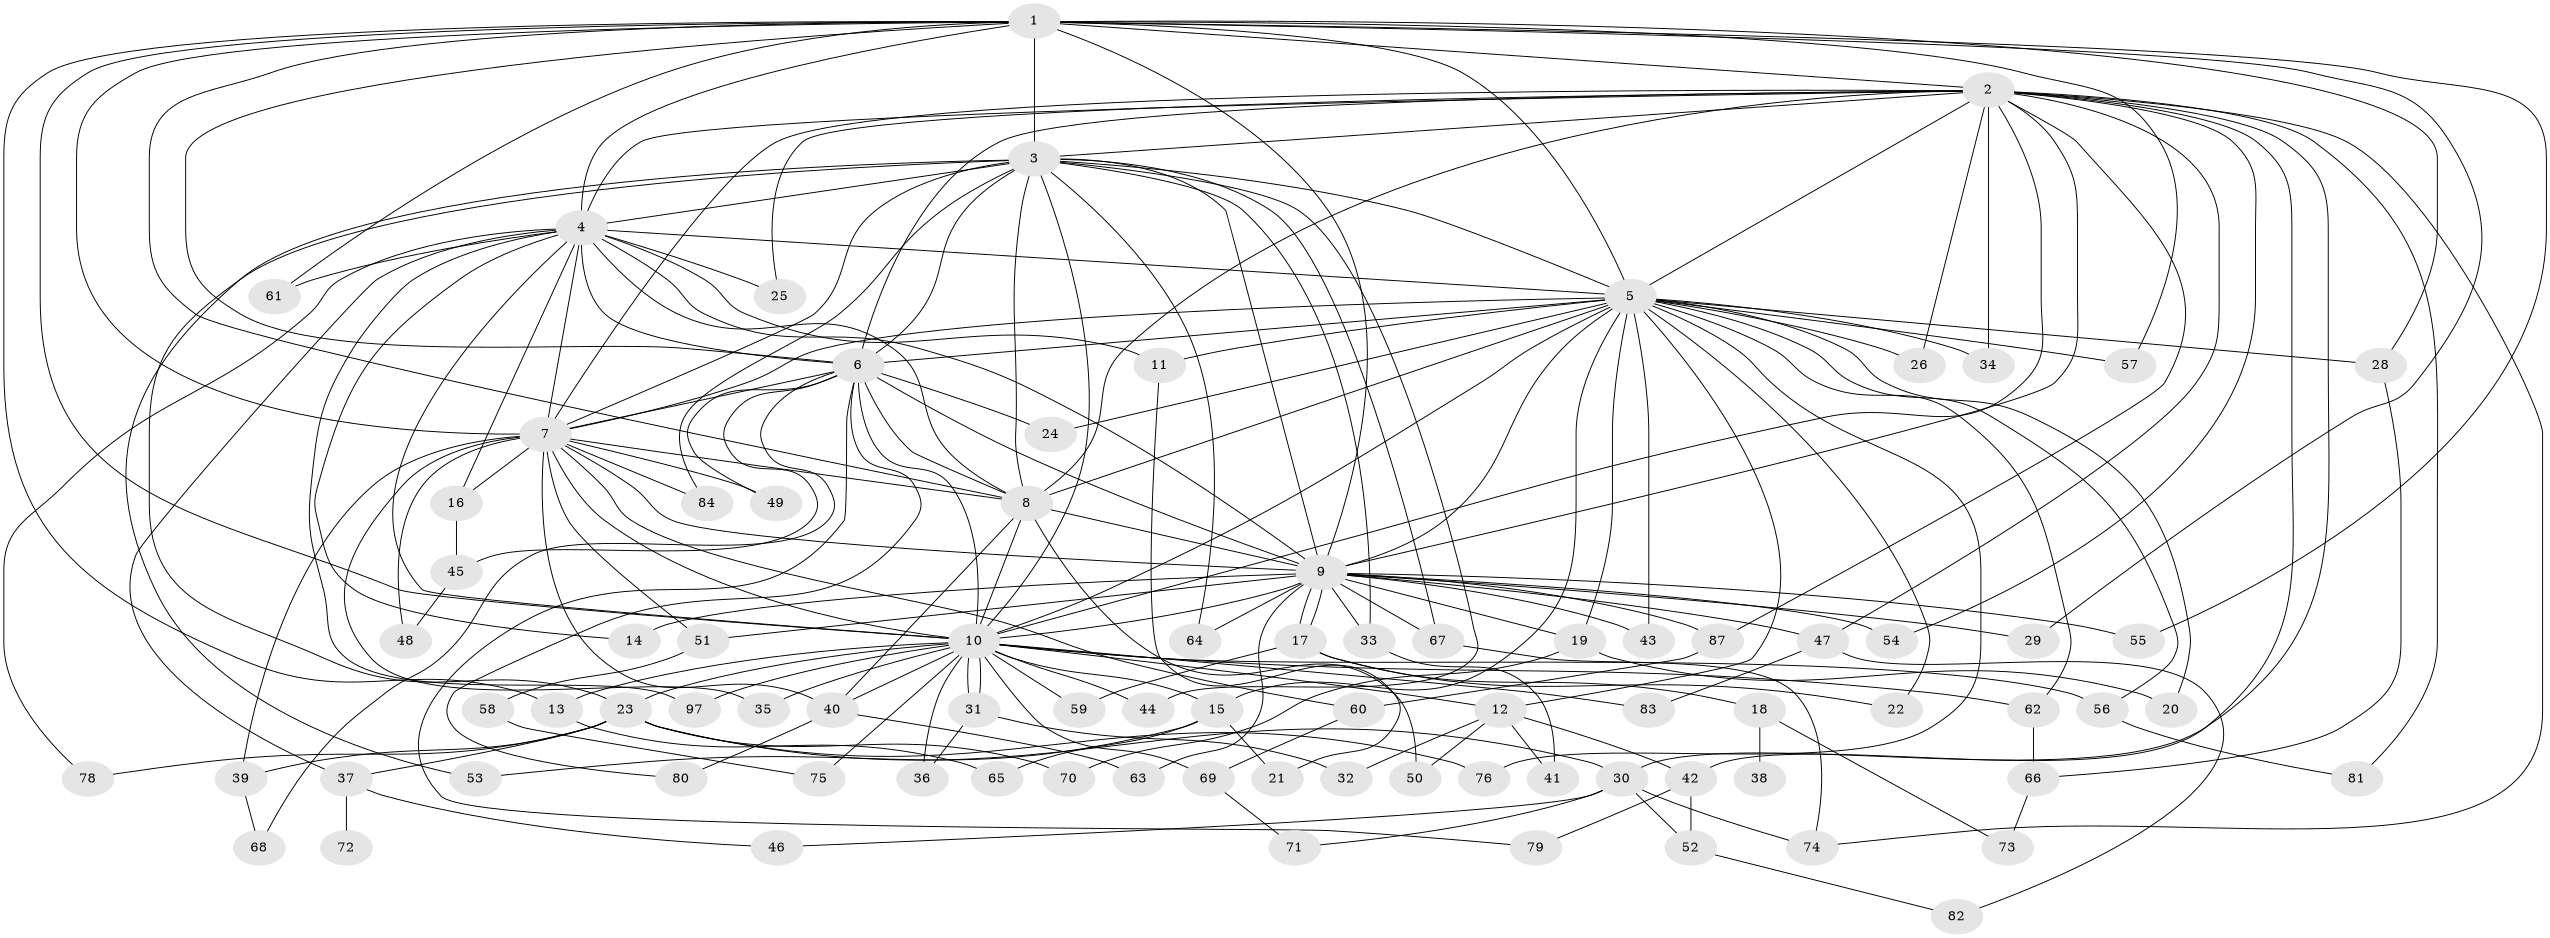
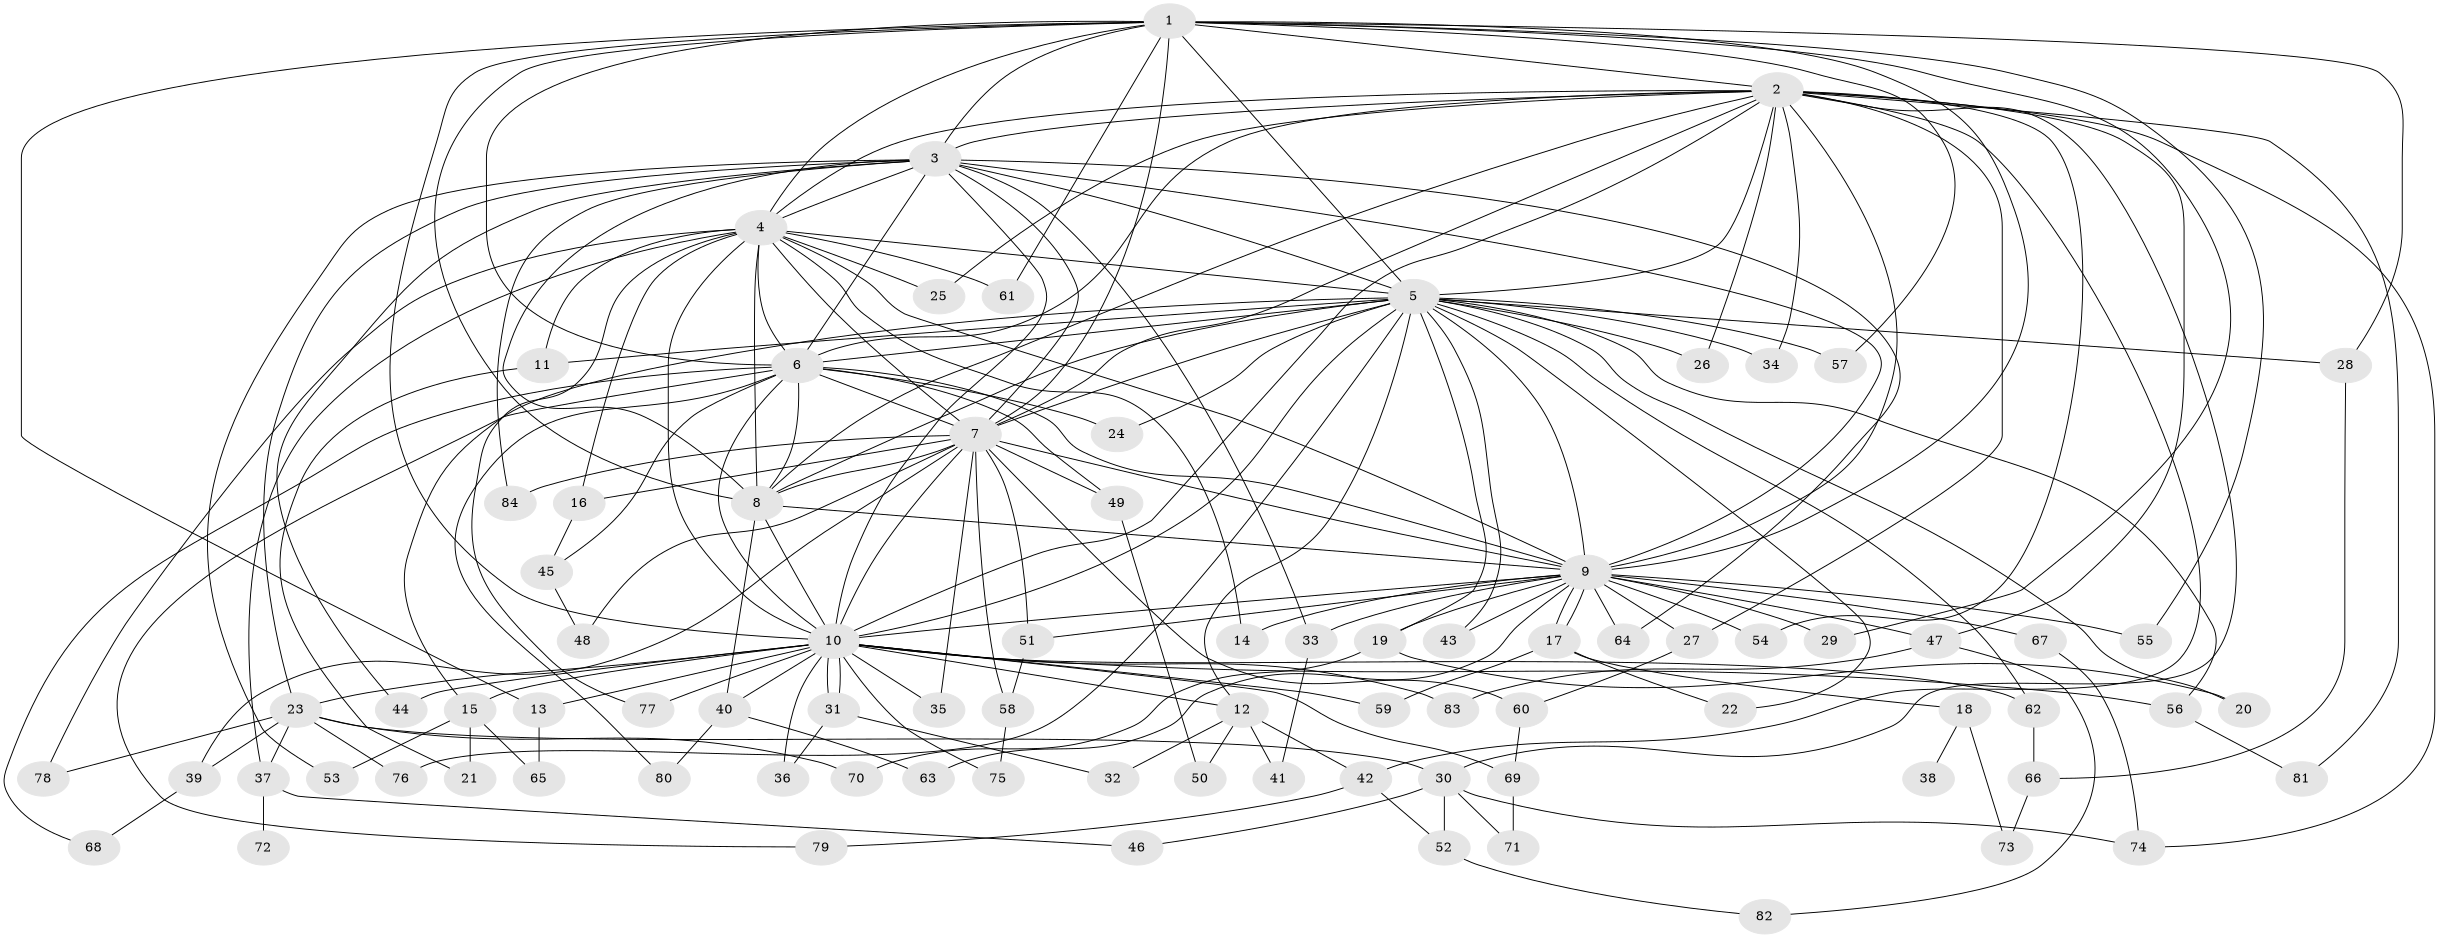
(1328, 290) -> none
(1718, 641) -> (1692, 641)
(1140, 645) -> (1159, 641)
(600, 659) -> (982, 567)
(695, 710) -> (648, 710)
